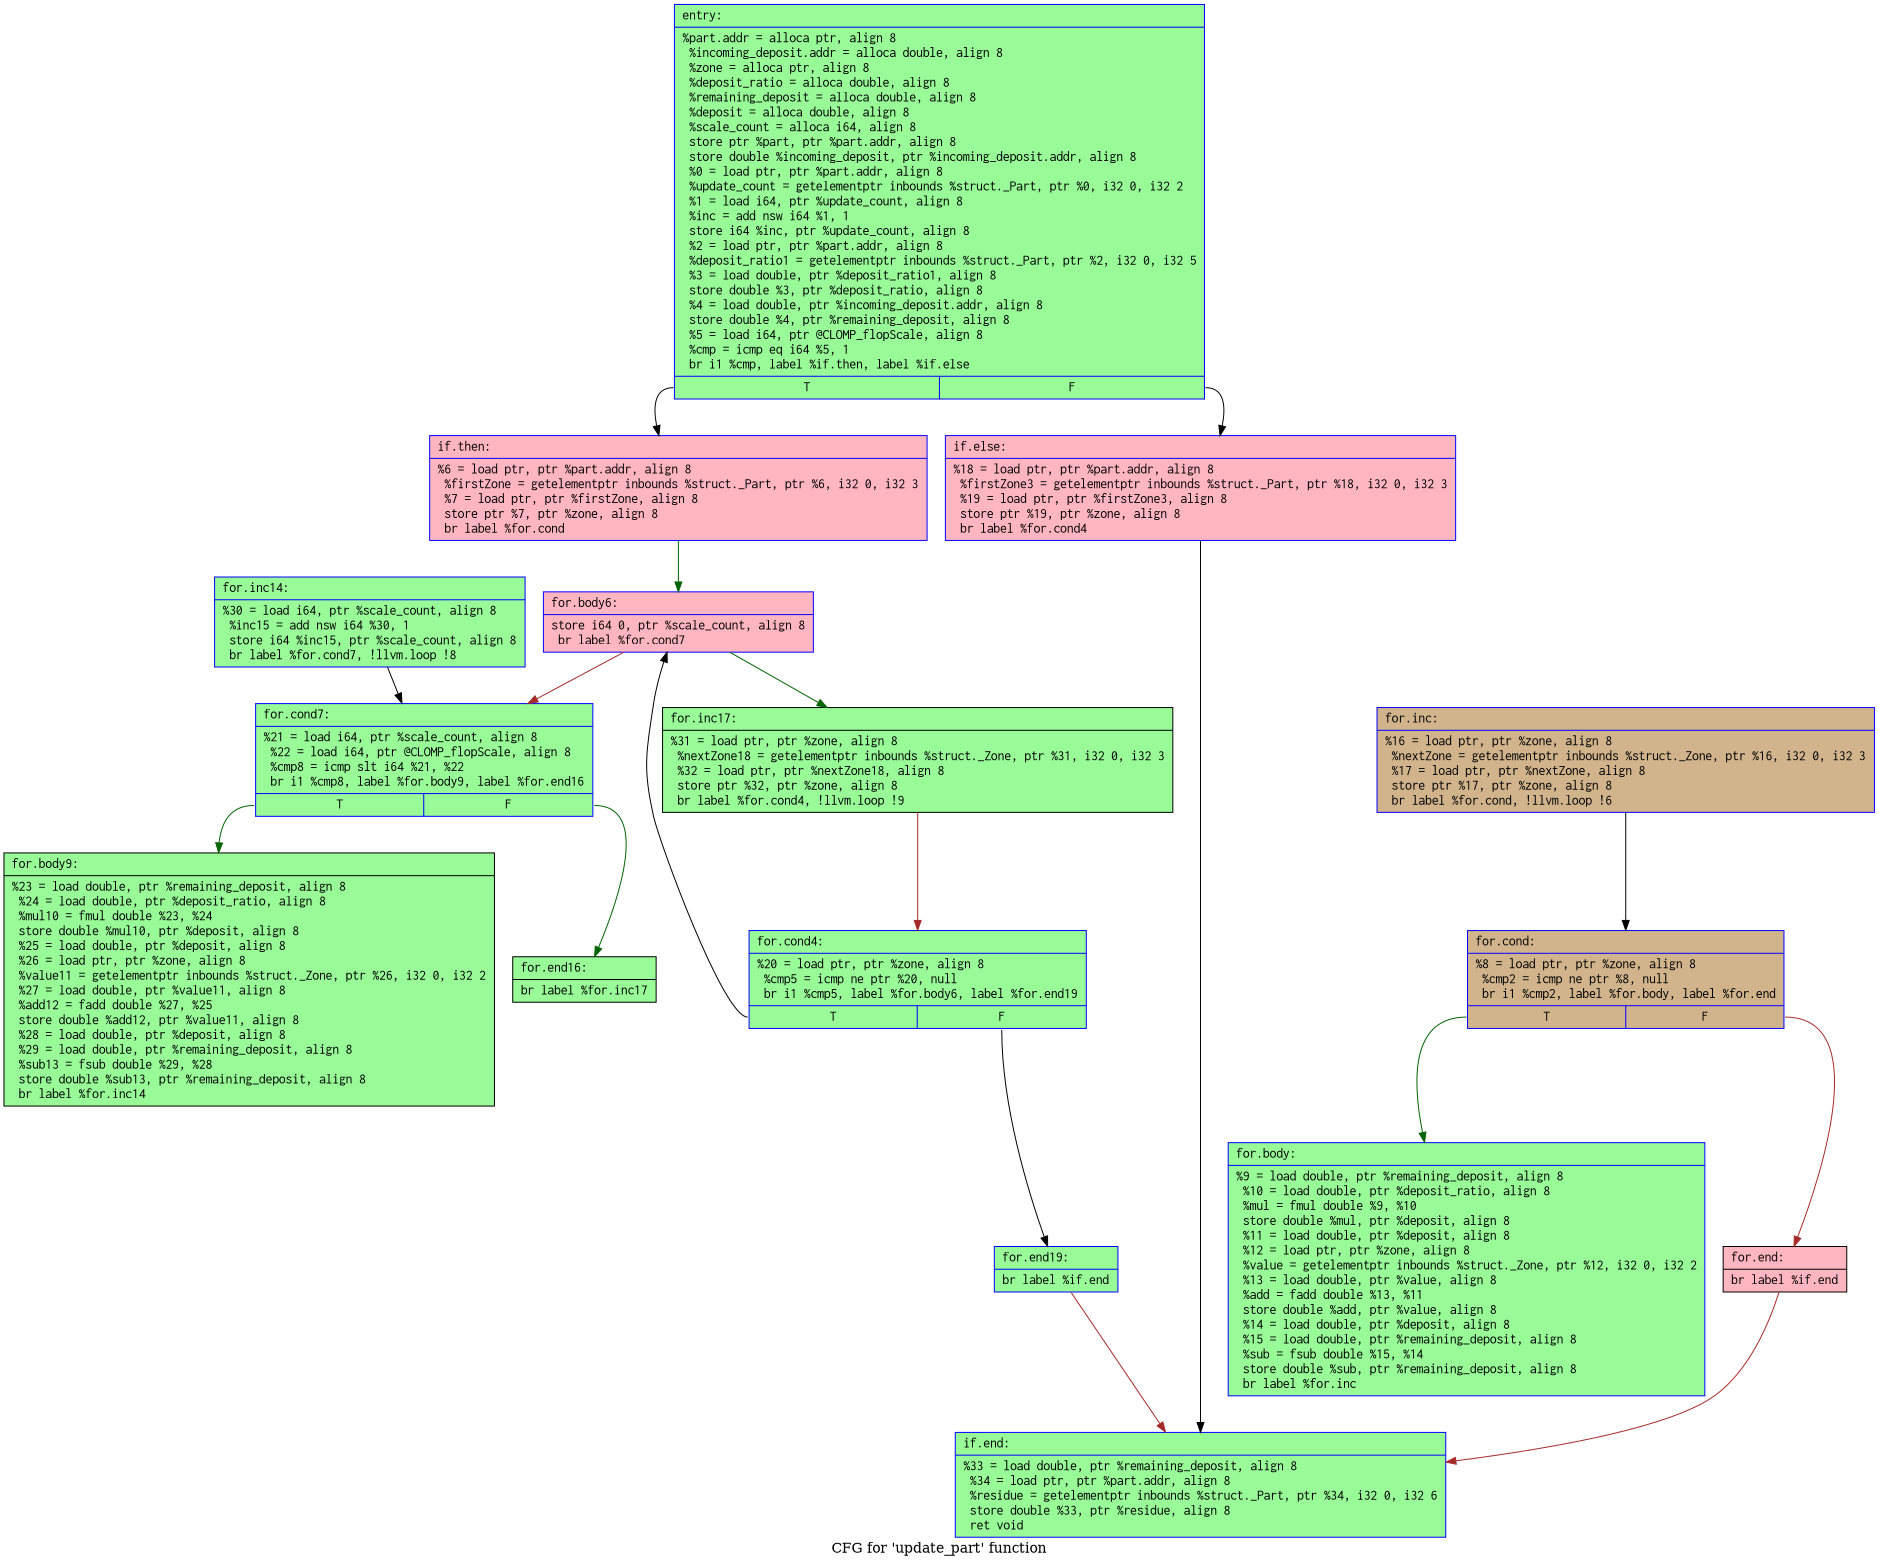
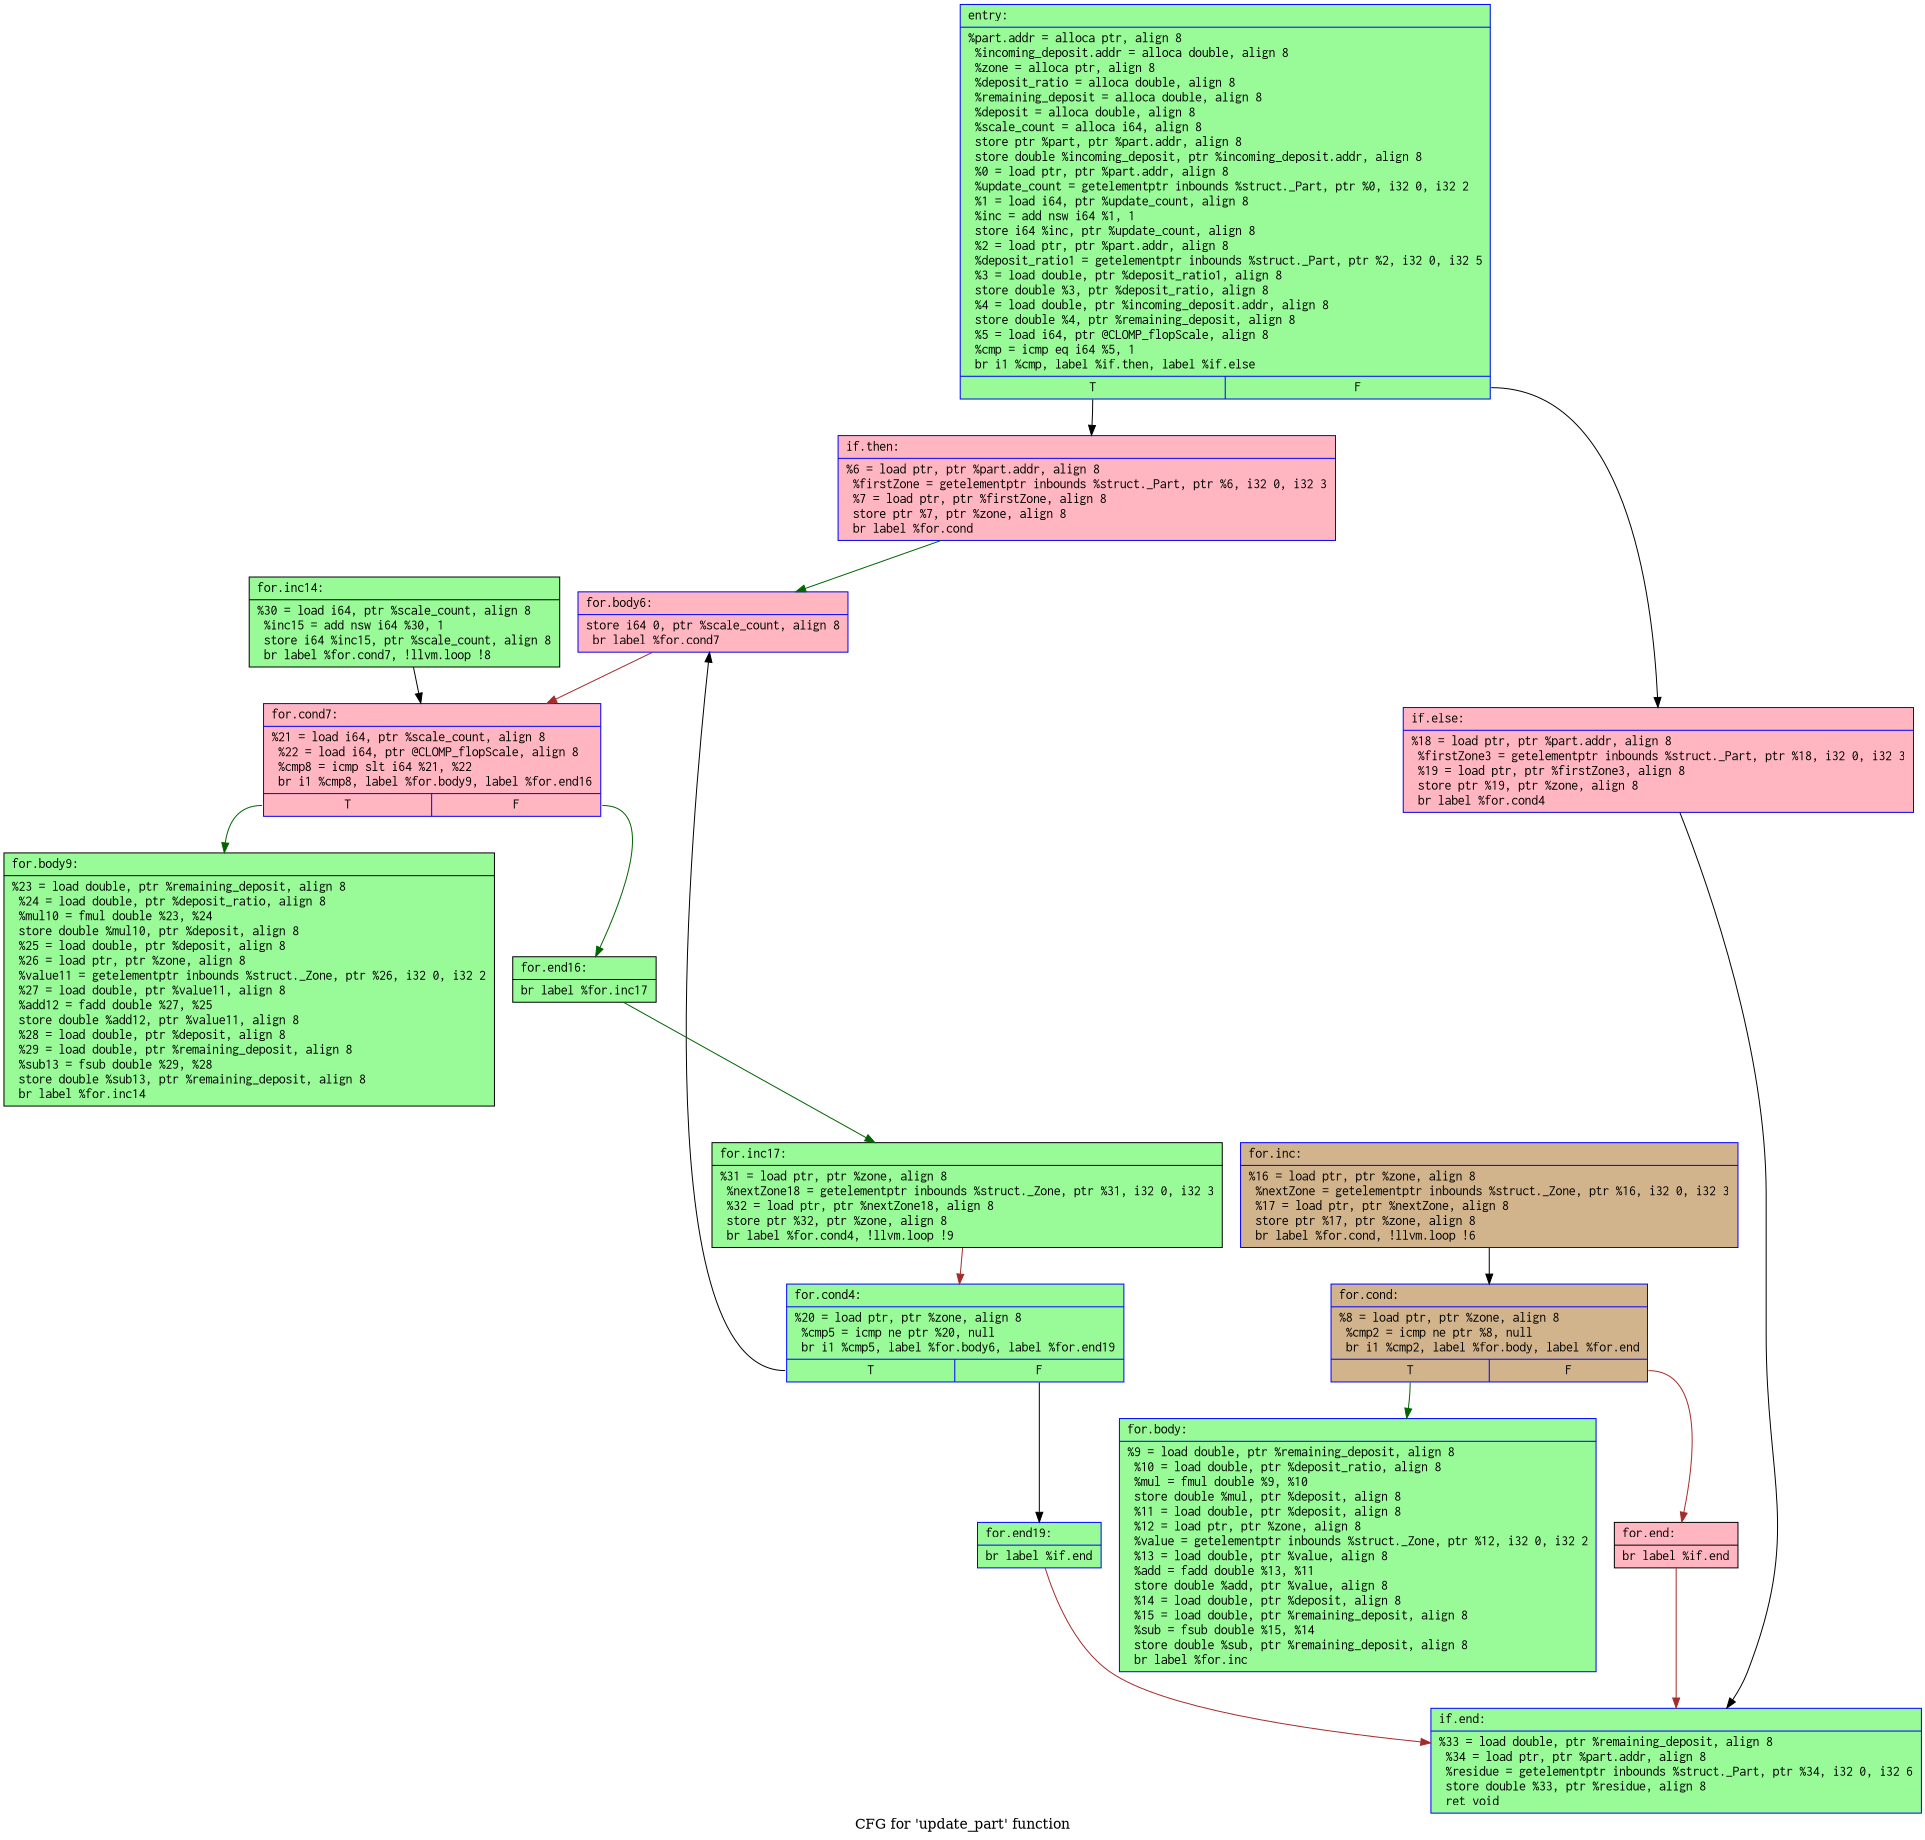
(370, 622) -> (404, 622)
(774, 677) -> (745, 1070)
(424, 760) -> (432, 760)
